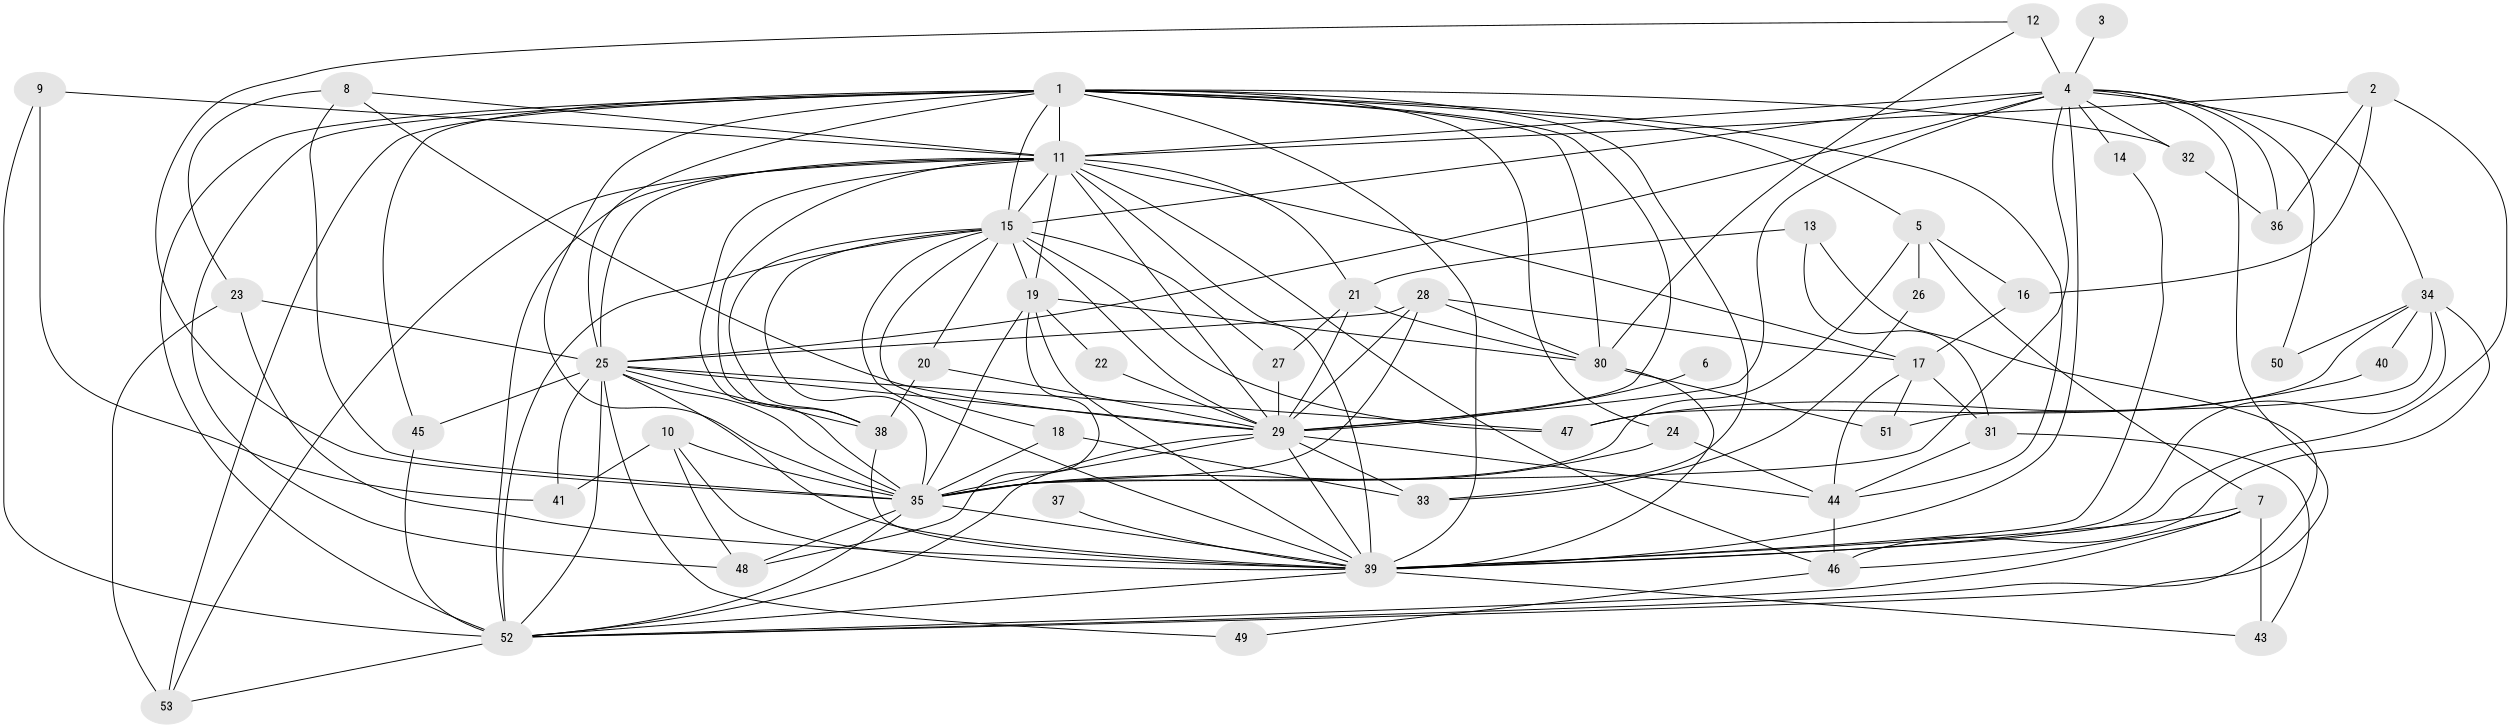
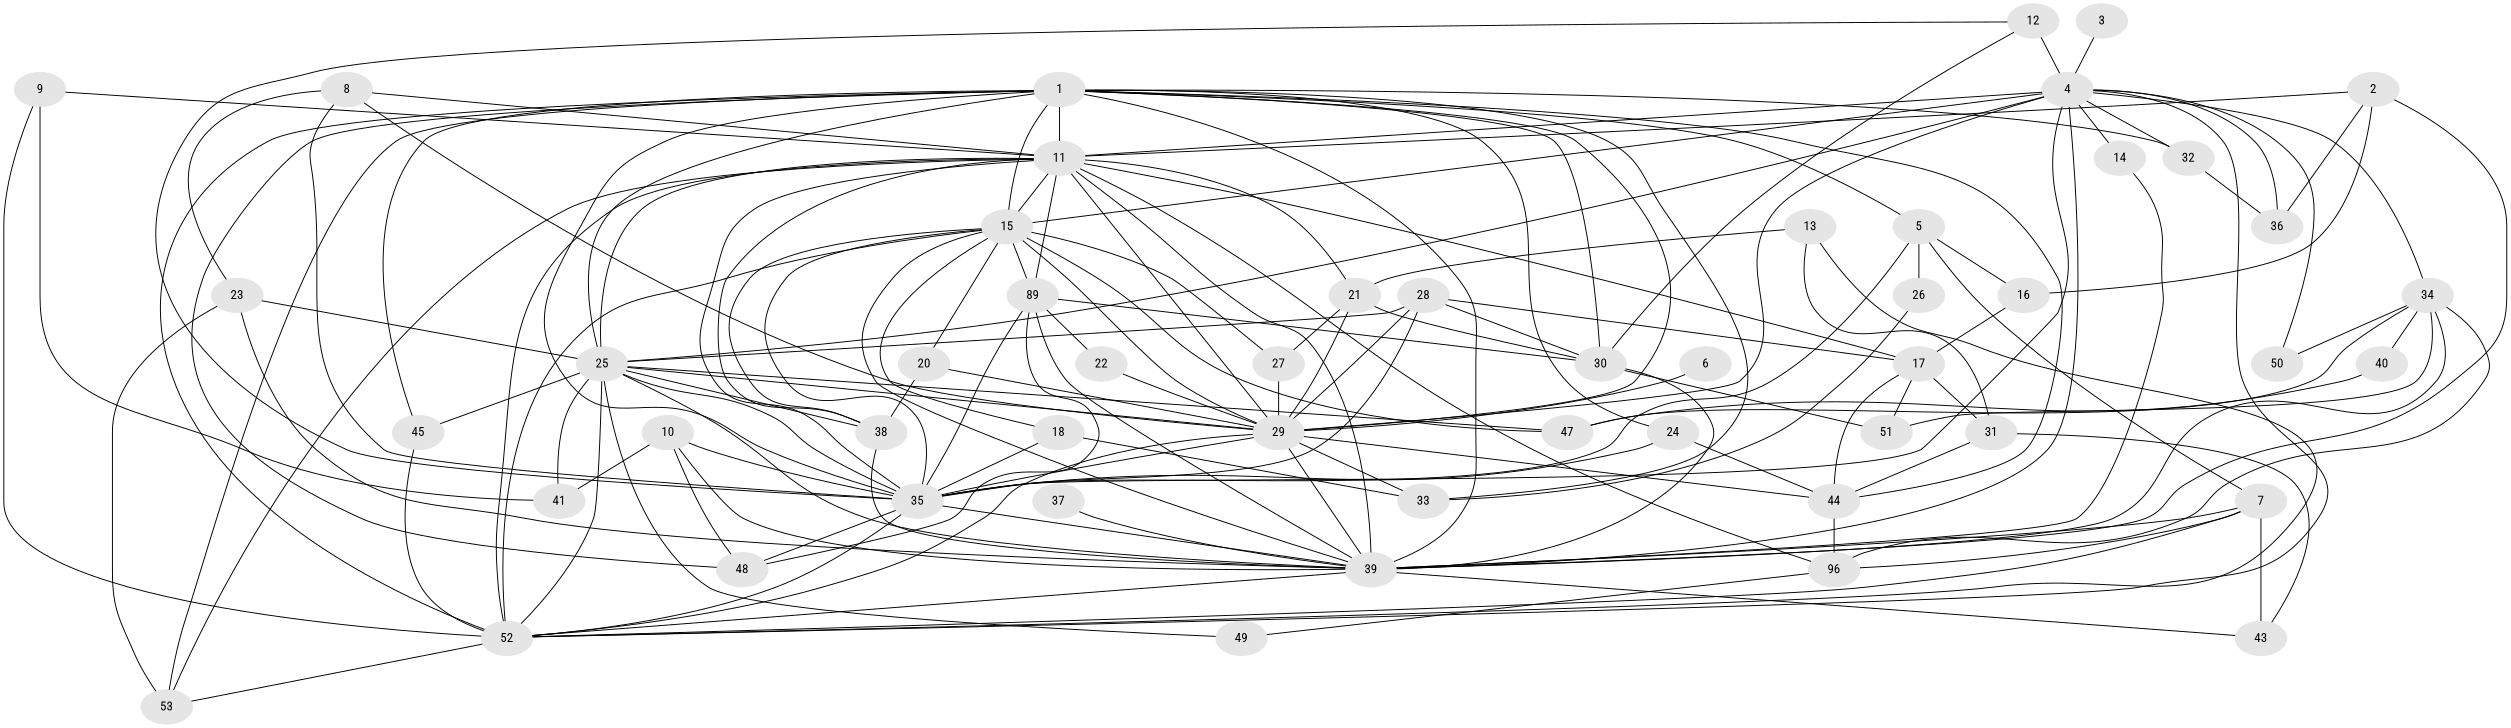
(1033, 295) -> (1033, 295)
(1834, 570) -> (1834, 570)
